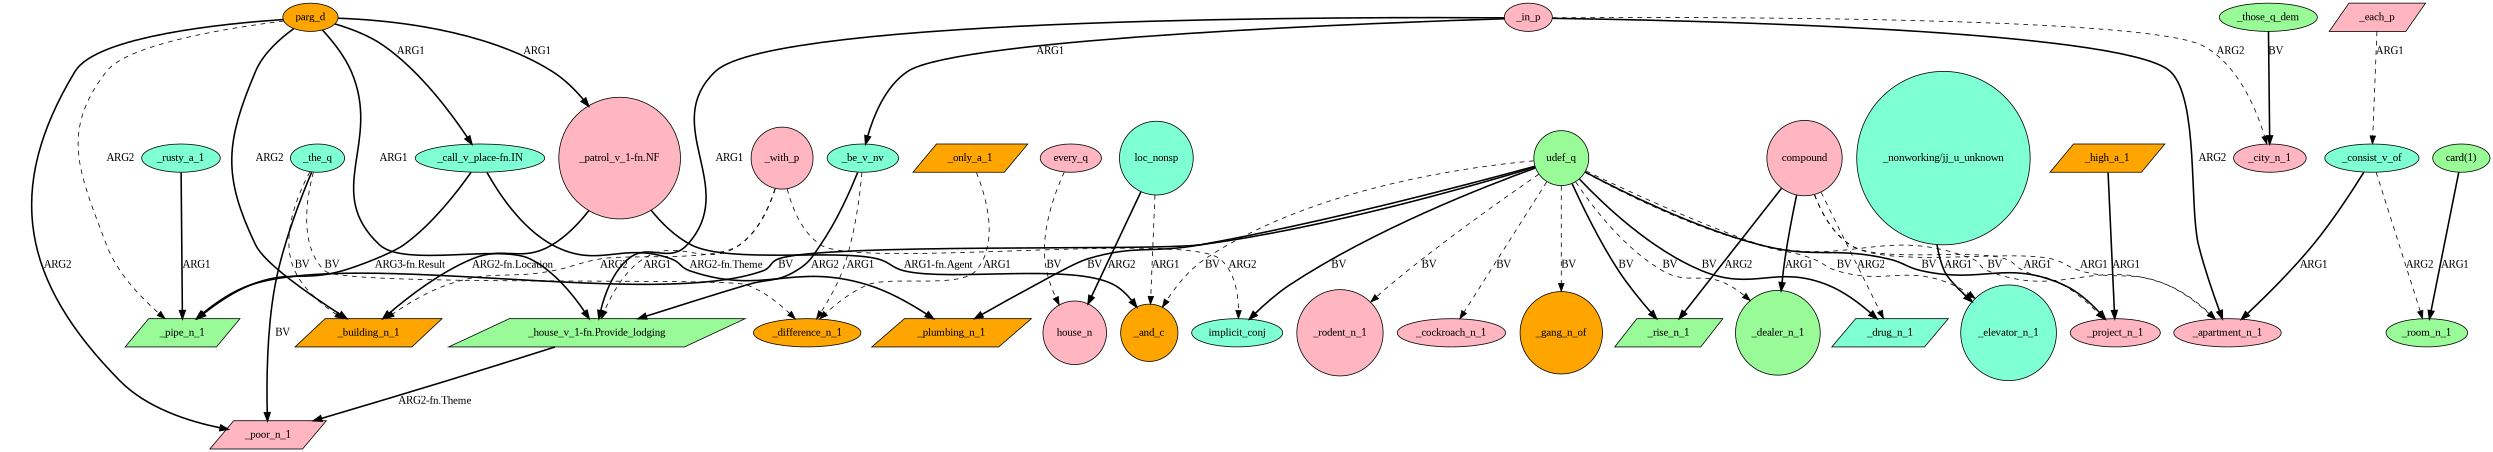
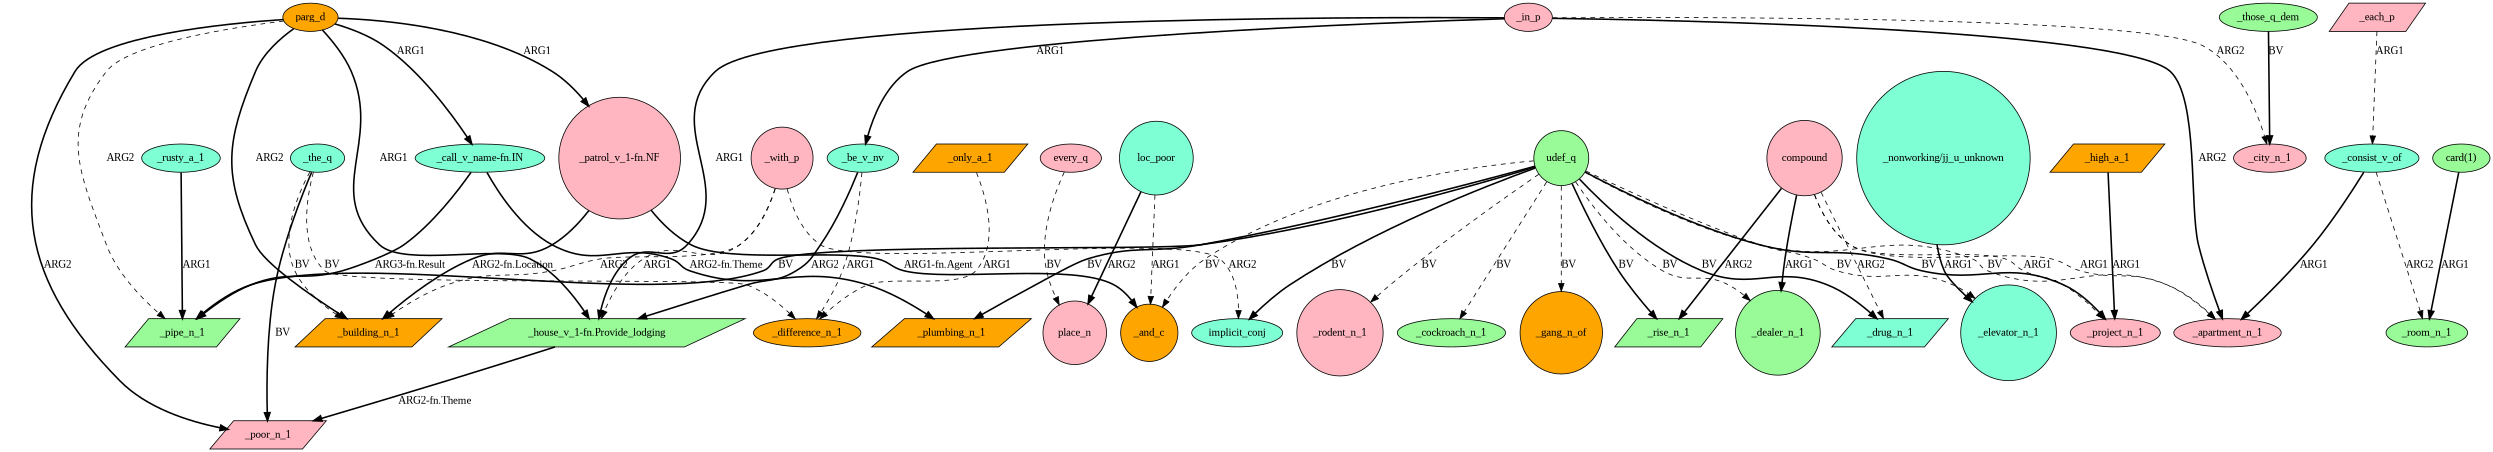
(480, 158) -> (480, 158)
(1156, 158) -> (1156, 158)
(1075, 333) -> (1075, 333)
(1451, 333) -> (1451, 333)
